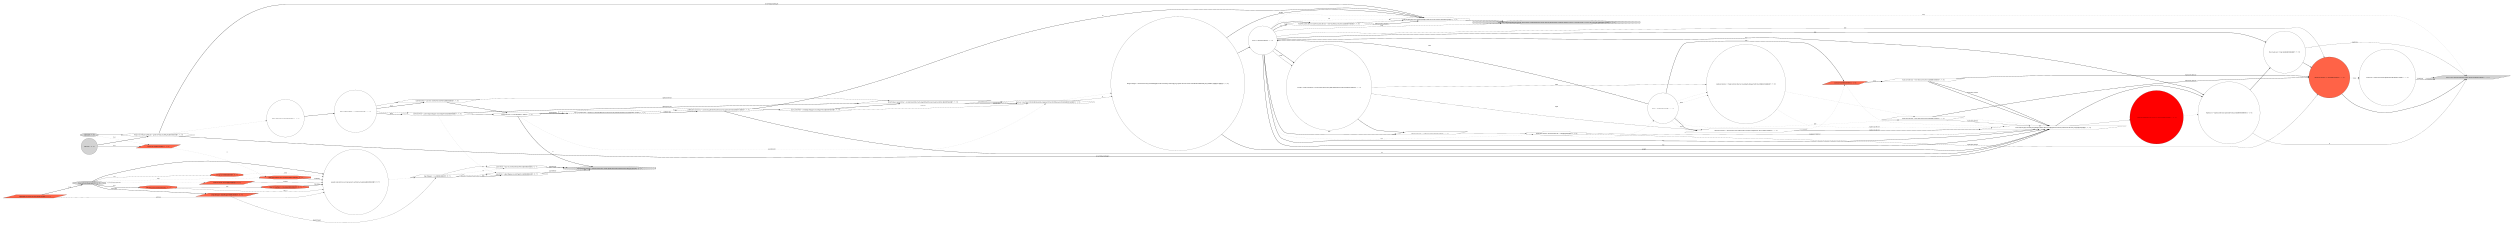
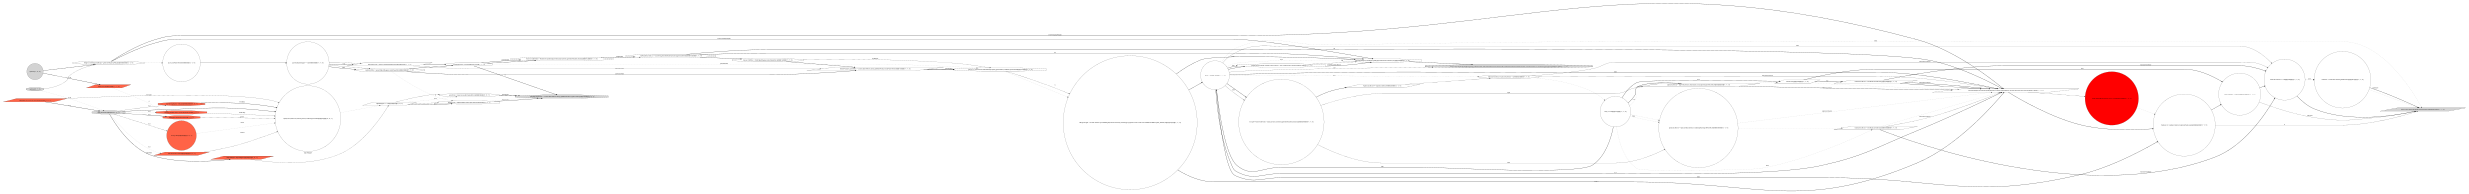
(1772, 33) -> (2013, 69)
(2329, 77) -> (2285, 80)
(1845, 83) -> (1797, 82)
(1299, 134) -> none
(122, 140) -> (72, 99)
(227, 175) -> (182, 136)
(114, 182) -> (149, 147)
(219, 187) -> (141, 108)
